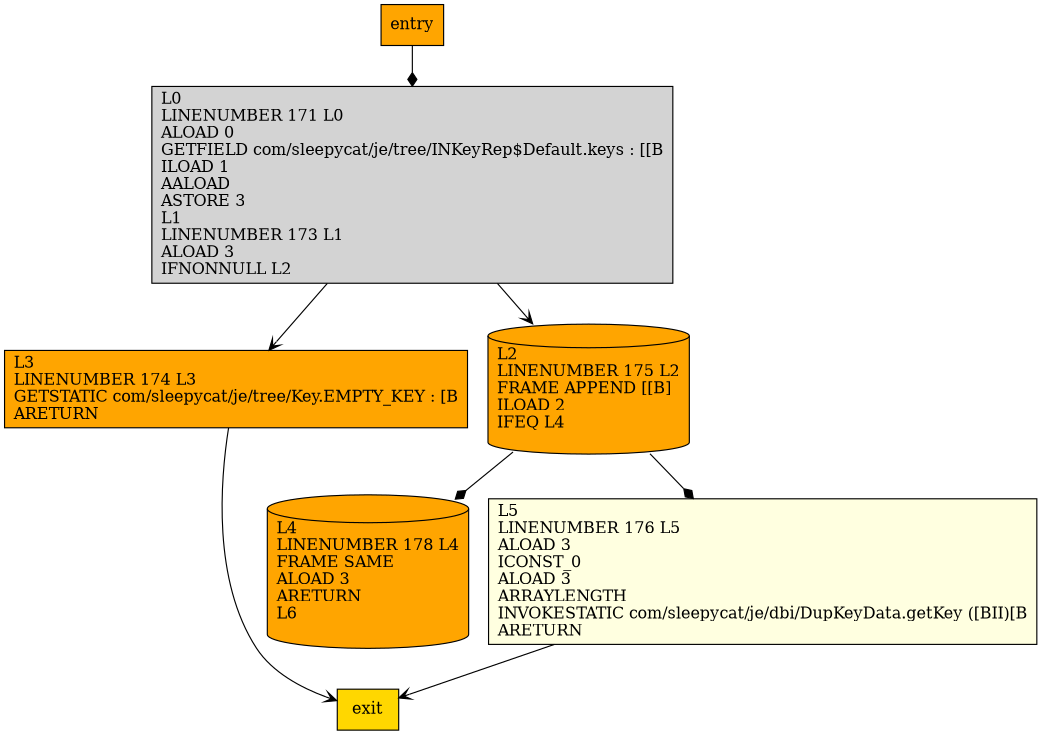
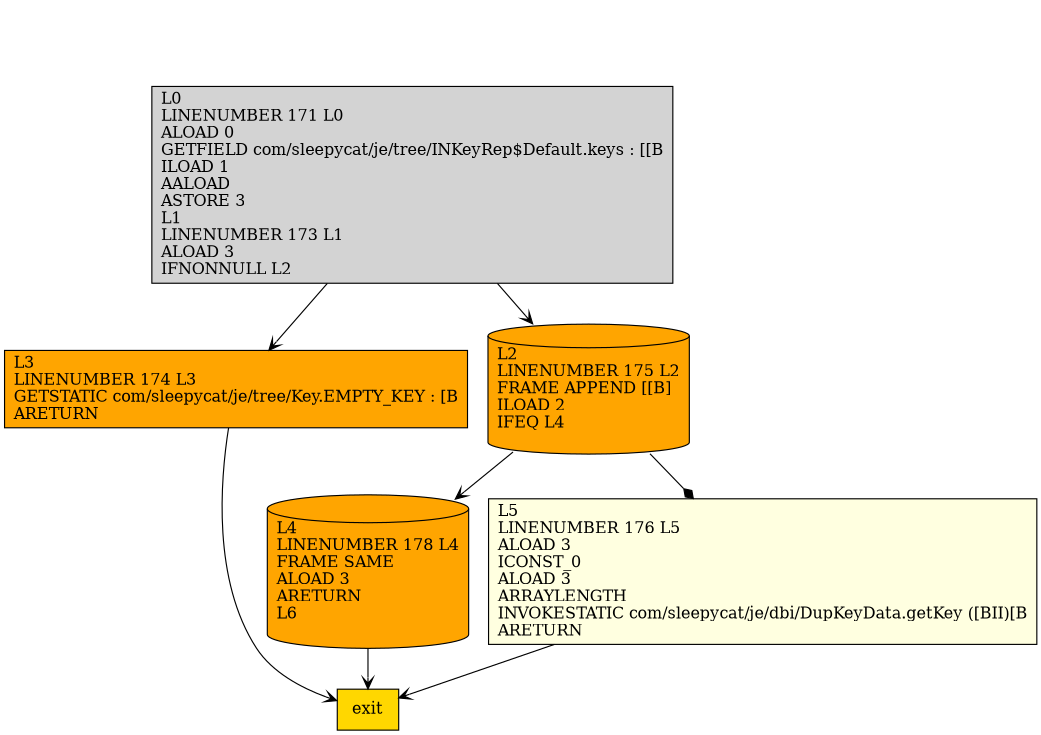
(412, 25) -> none
(489, 472) -> (489, 472)
none -> (368, 663)
